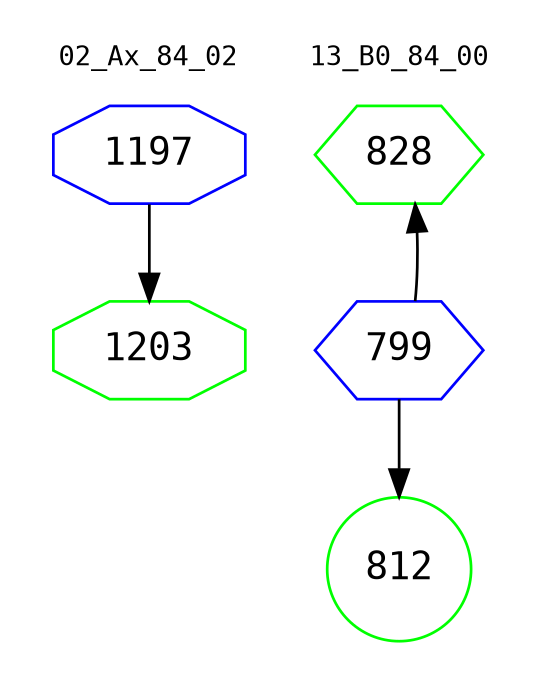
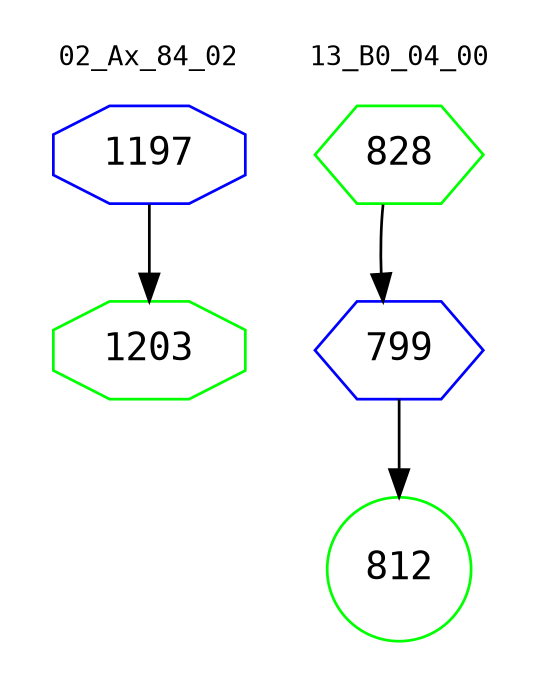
(401, 58) -> (401, 58)
(417, 266) -> (381, 239)
